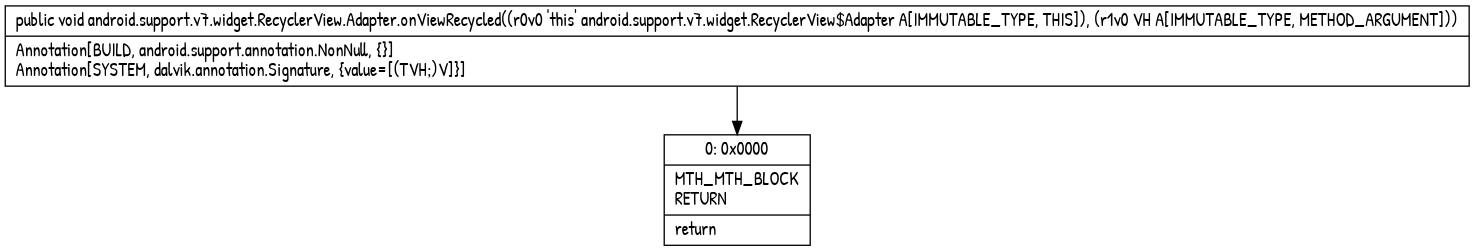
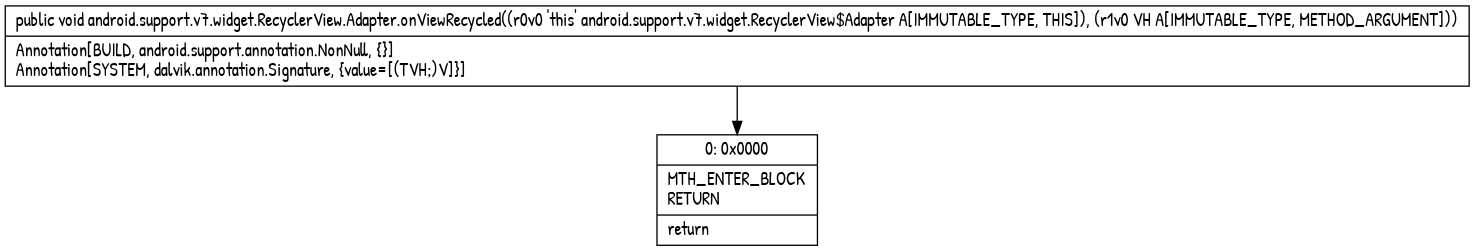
(737, 180) -> (737, 180)
